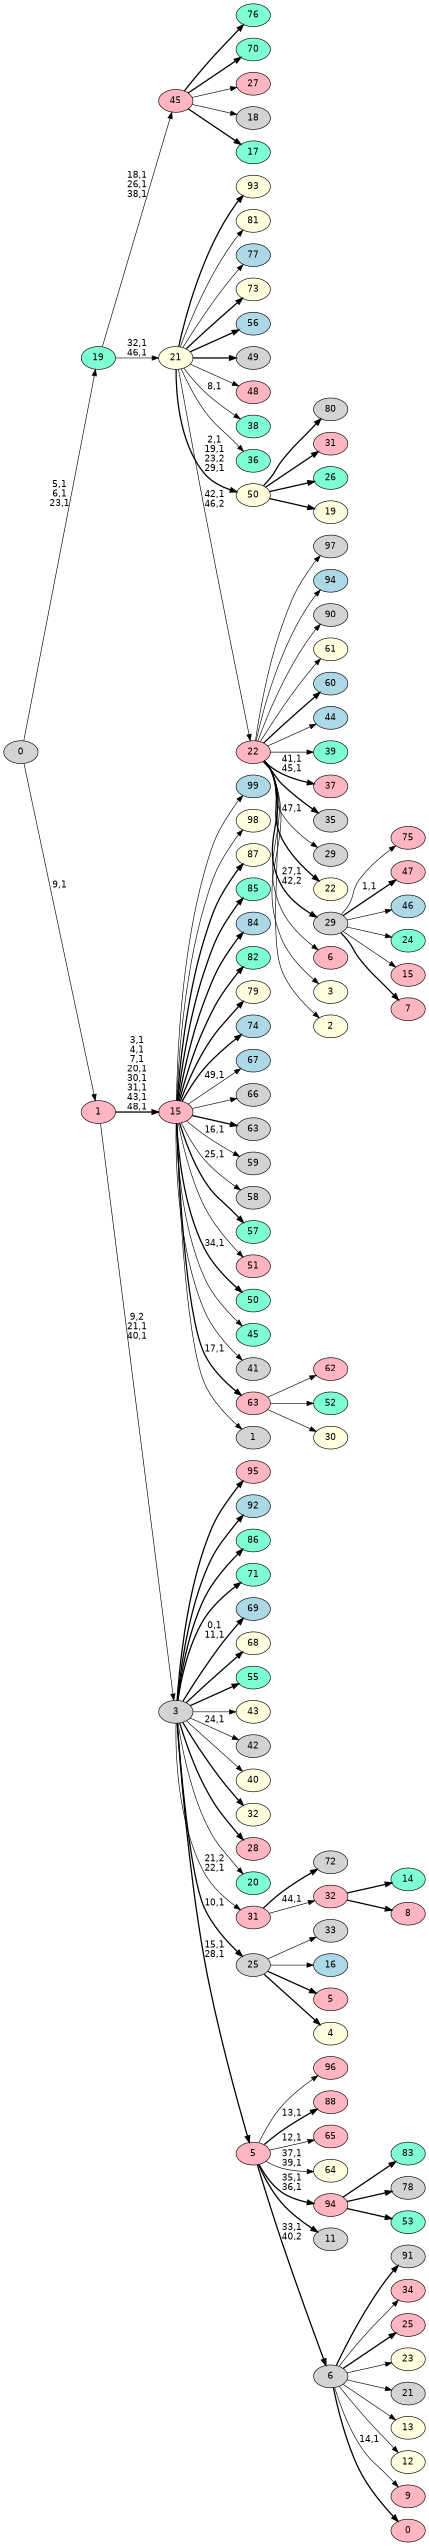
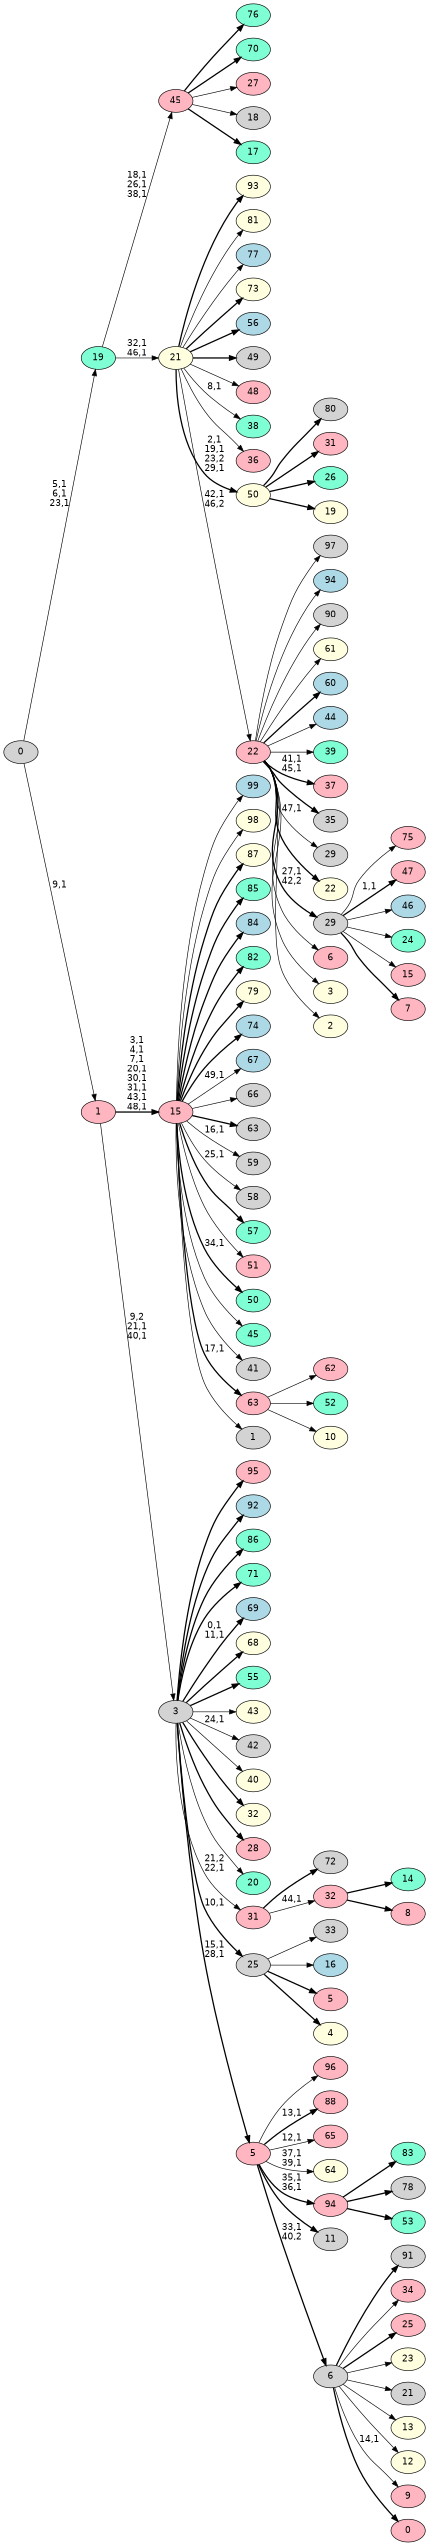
(253, 461) -> (253, 461)
(331, 1438) -> (331, 1438)
